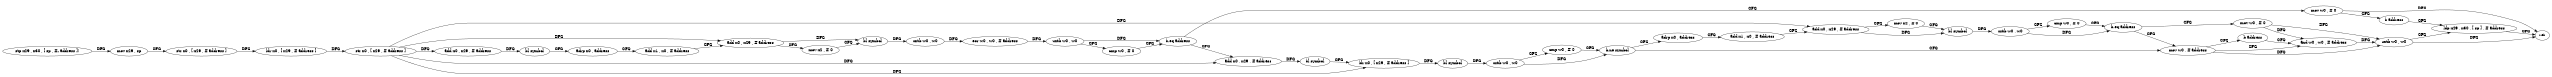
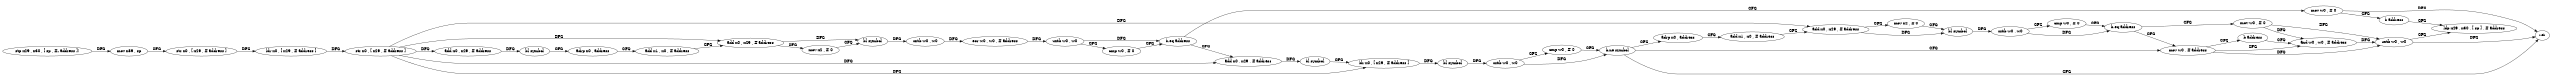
(2519, 33) -> (2083, 74)
(129, 51) -> (129, 51)
